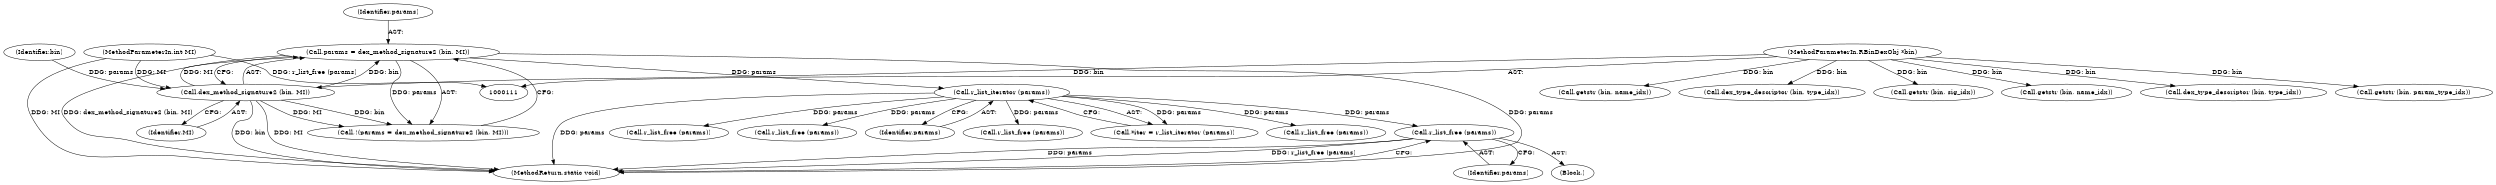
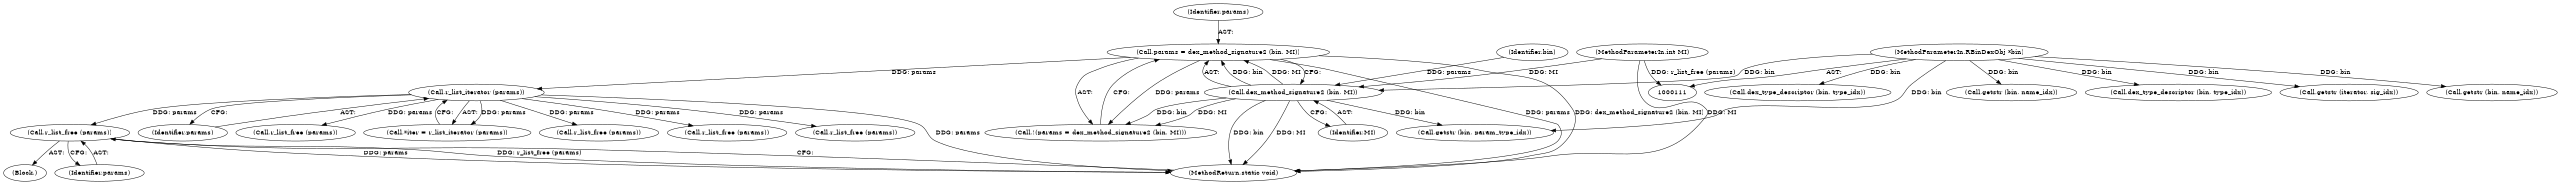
(1933, 92) -> (2349, 92)
none -> (1382, 112)
